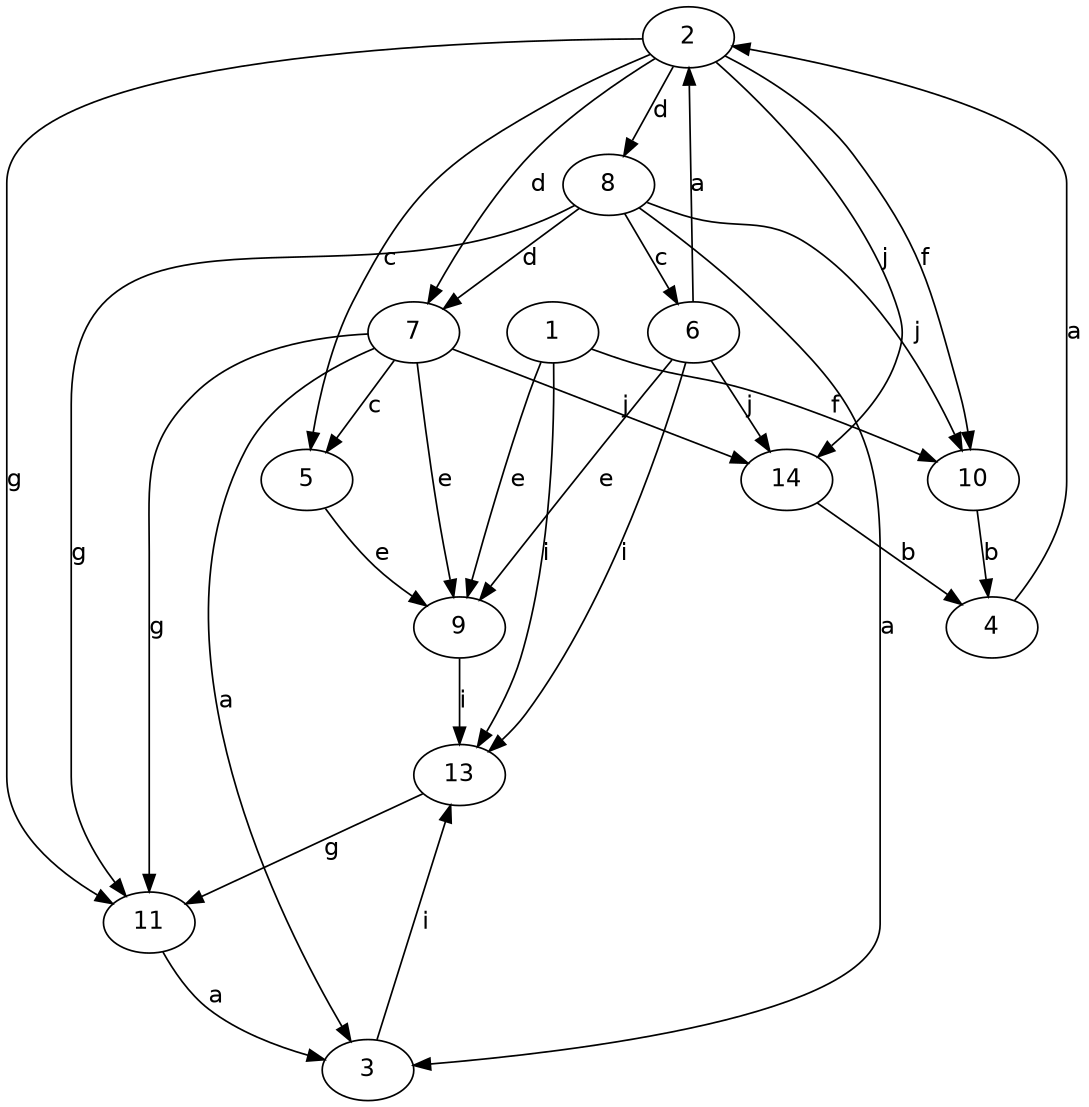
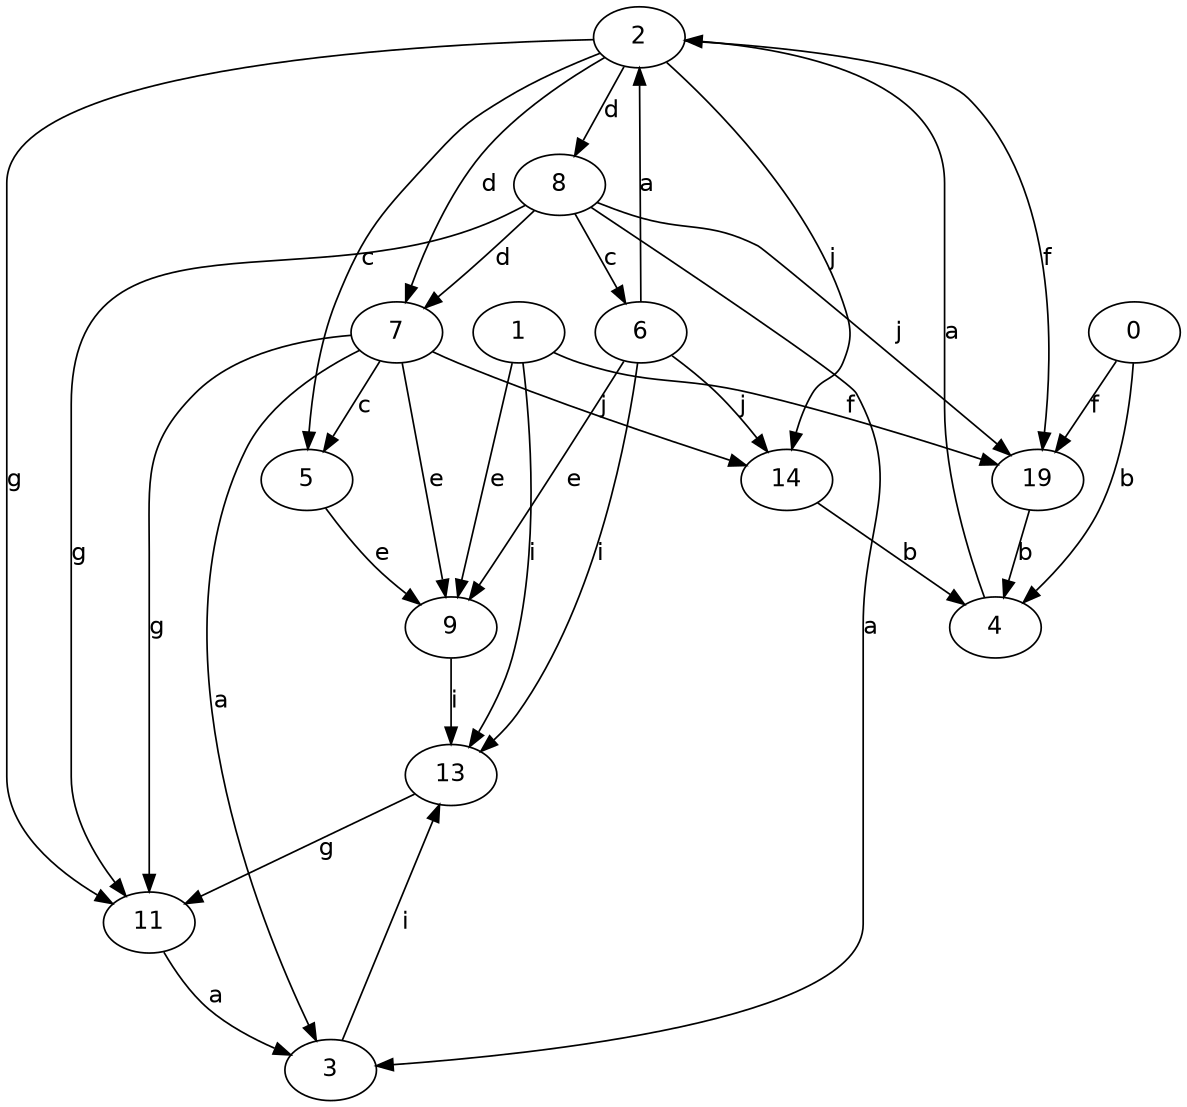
none -> (1135, 332)
(973, 480) -> (1038, 480)
